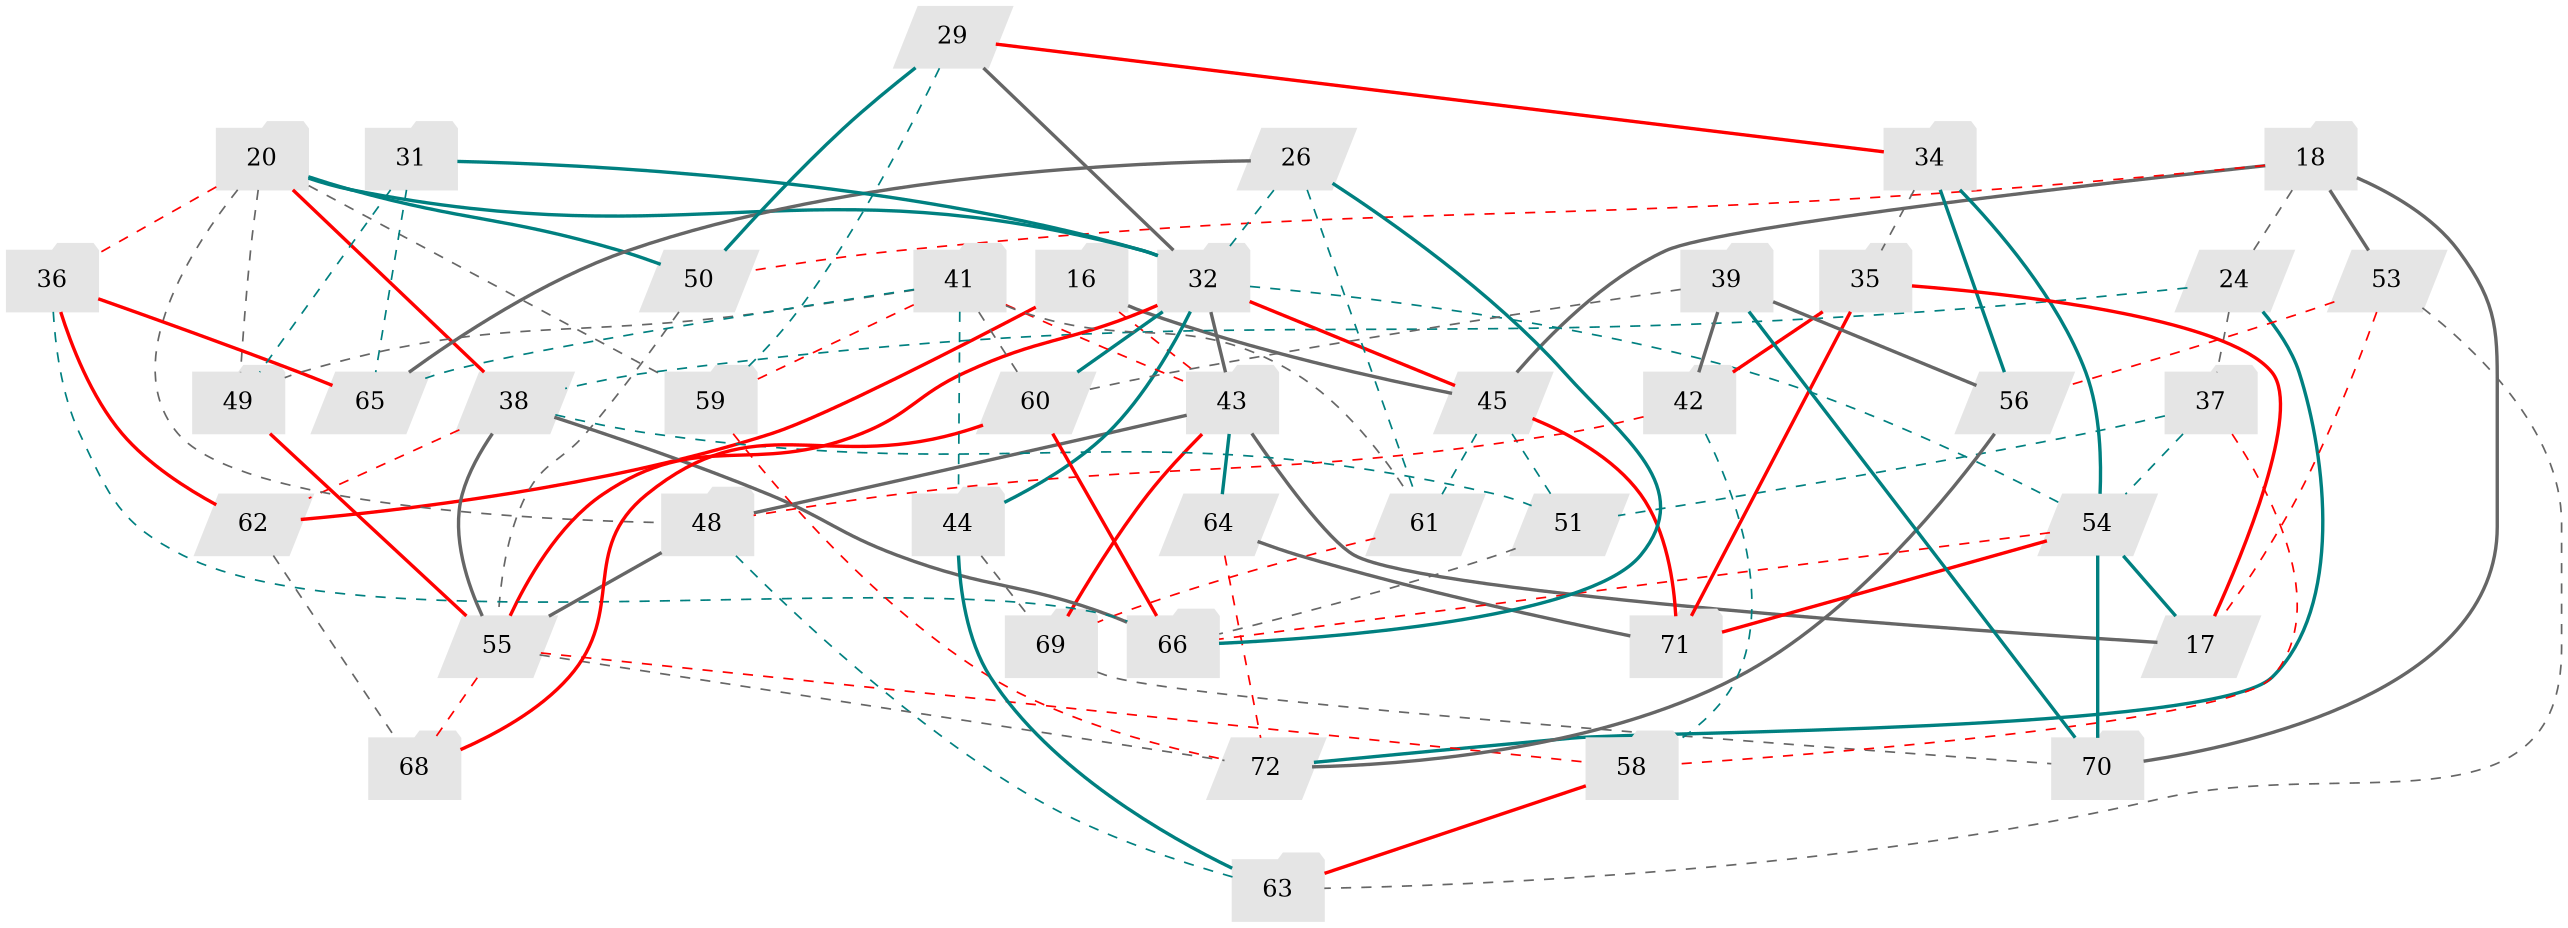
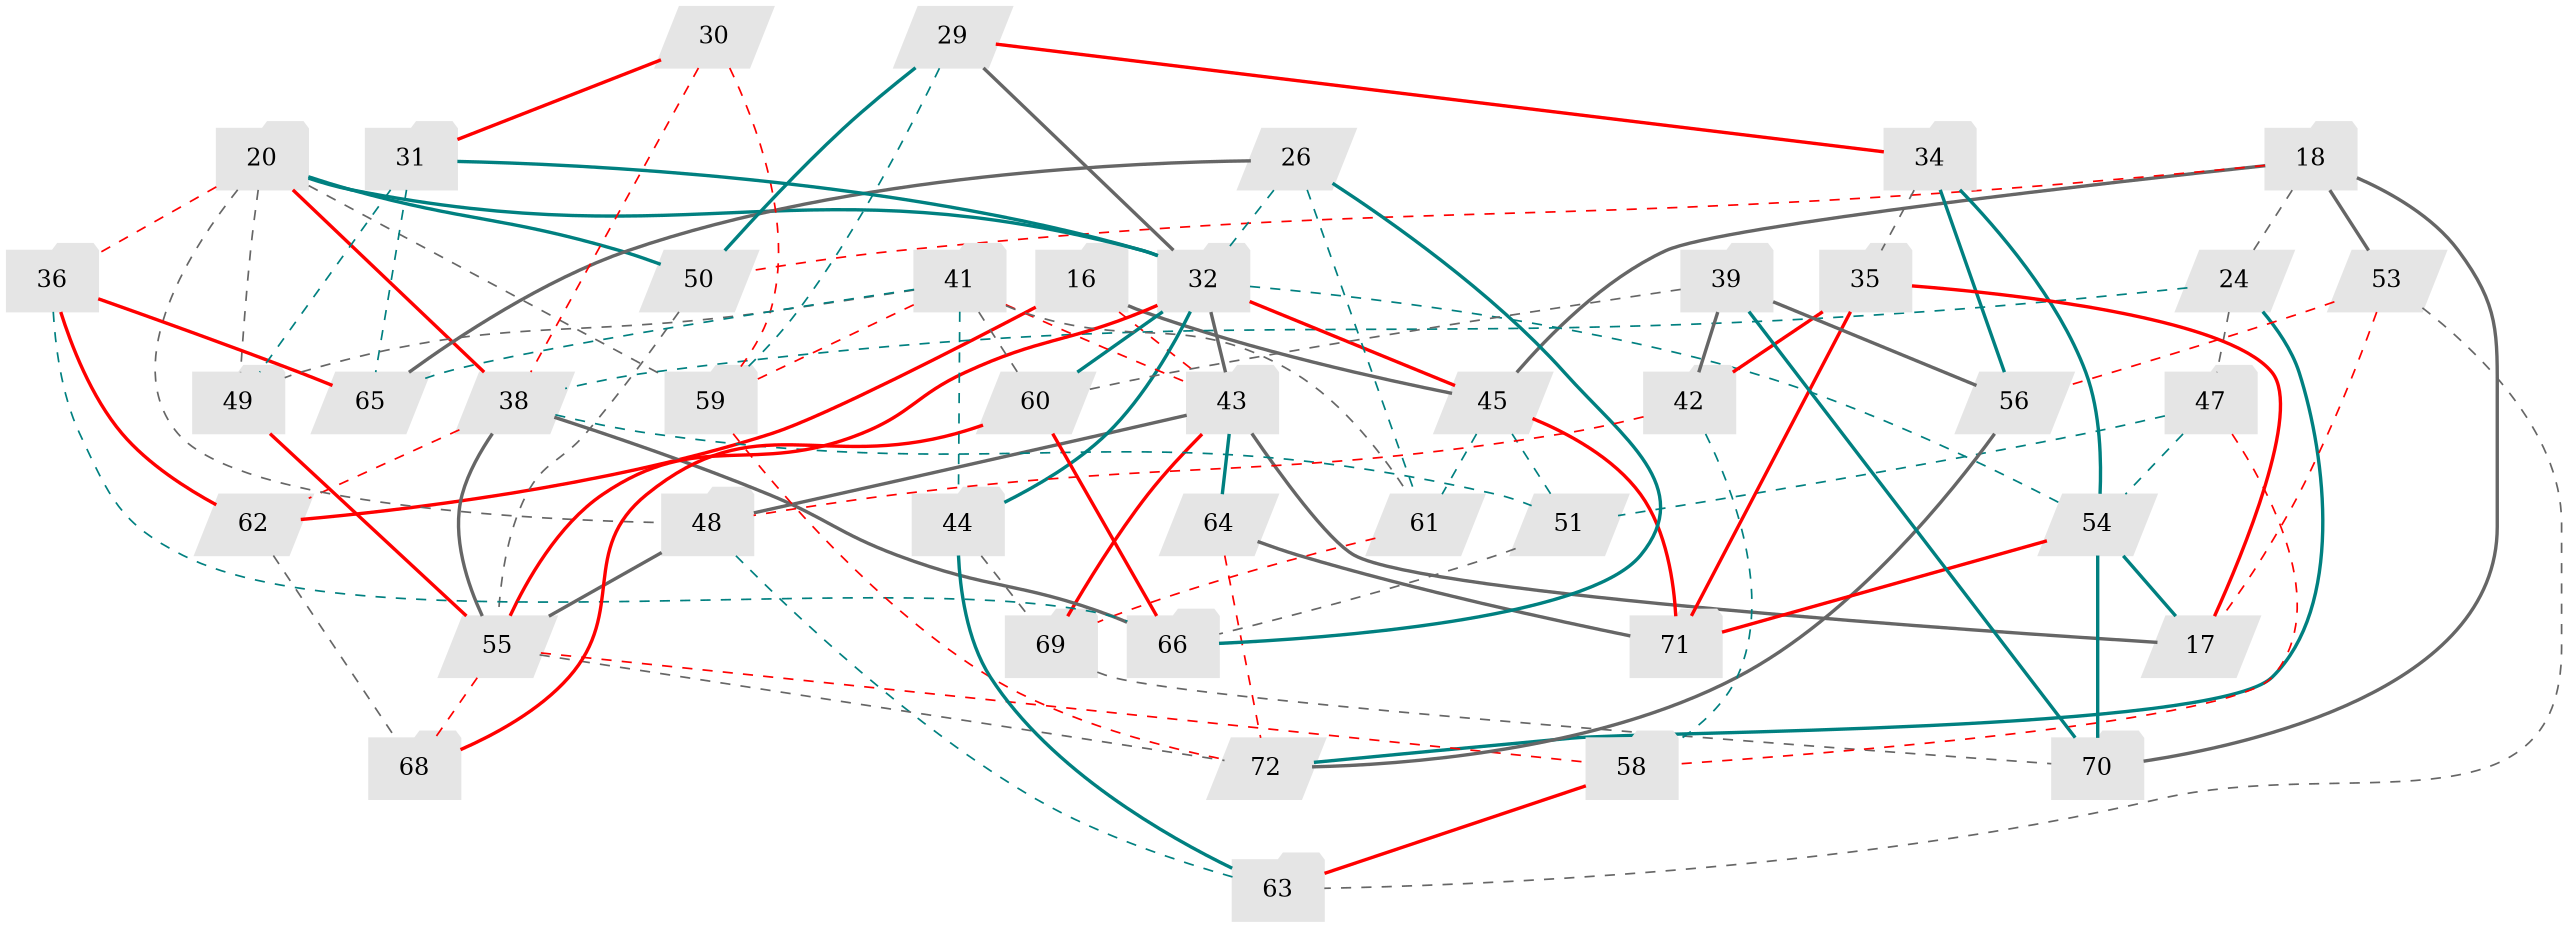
none -> (714, 37)
(2211, 403) -> (2211, 403)
(1635, 586) -> none
